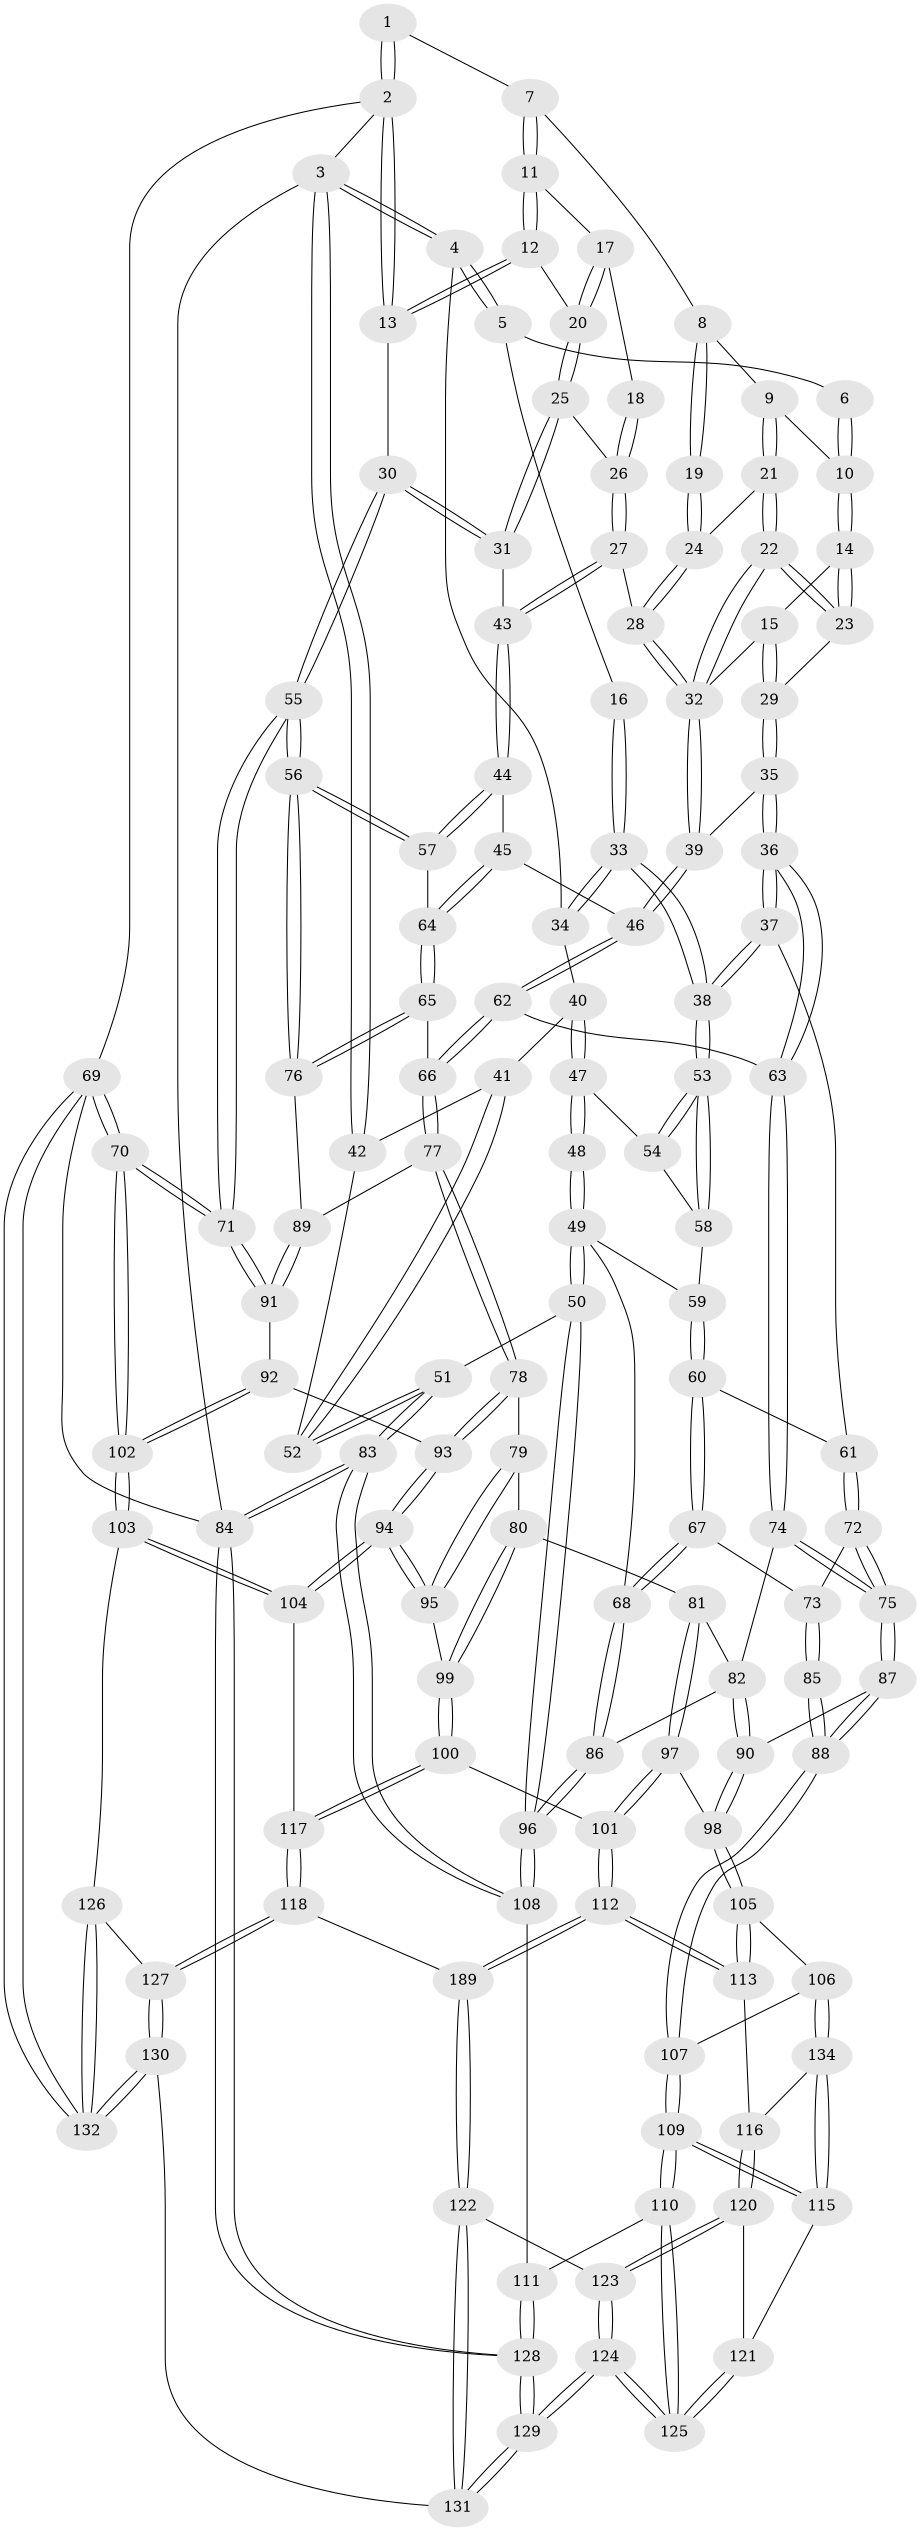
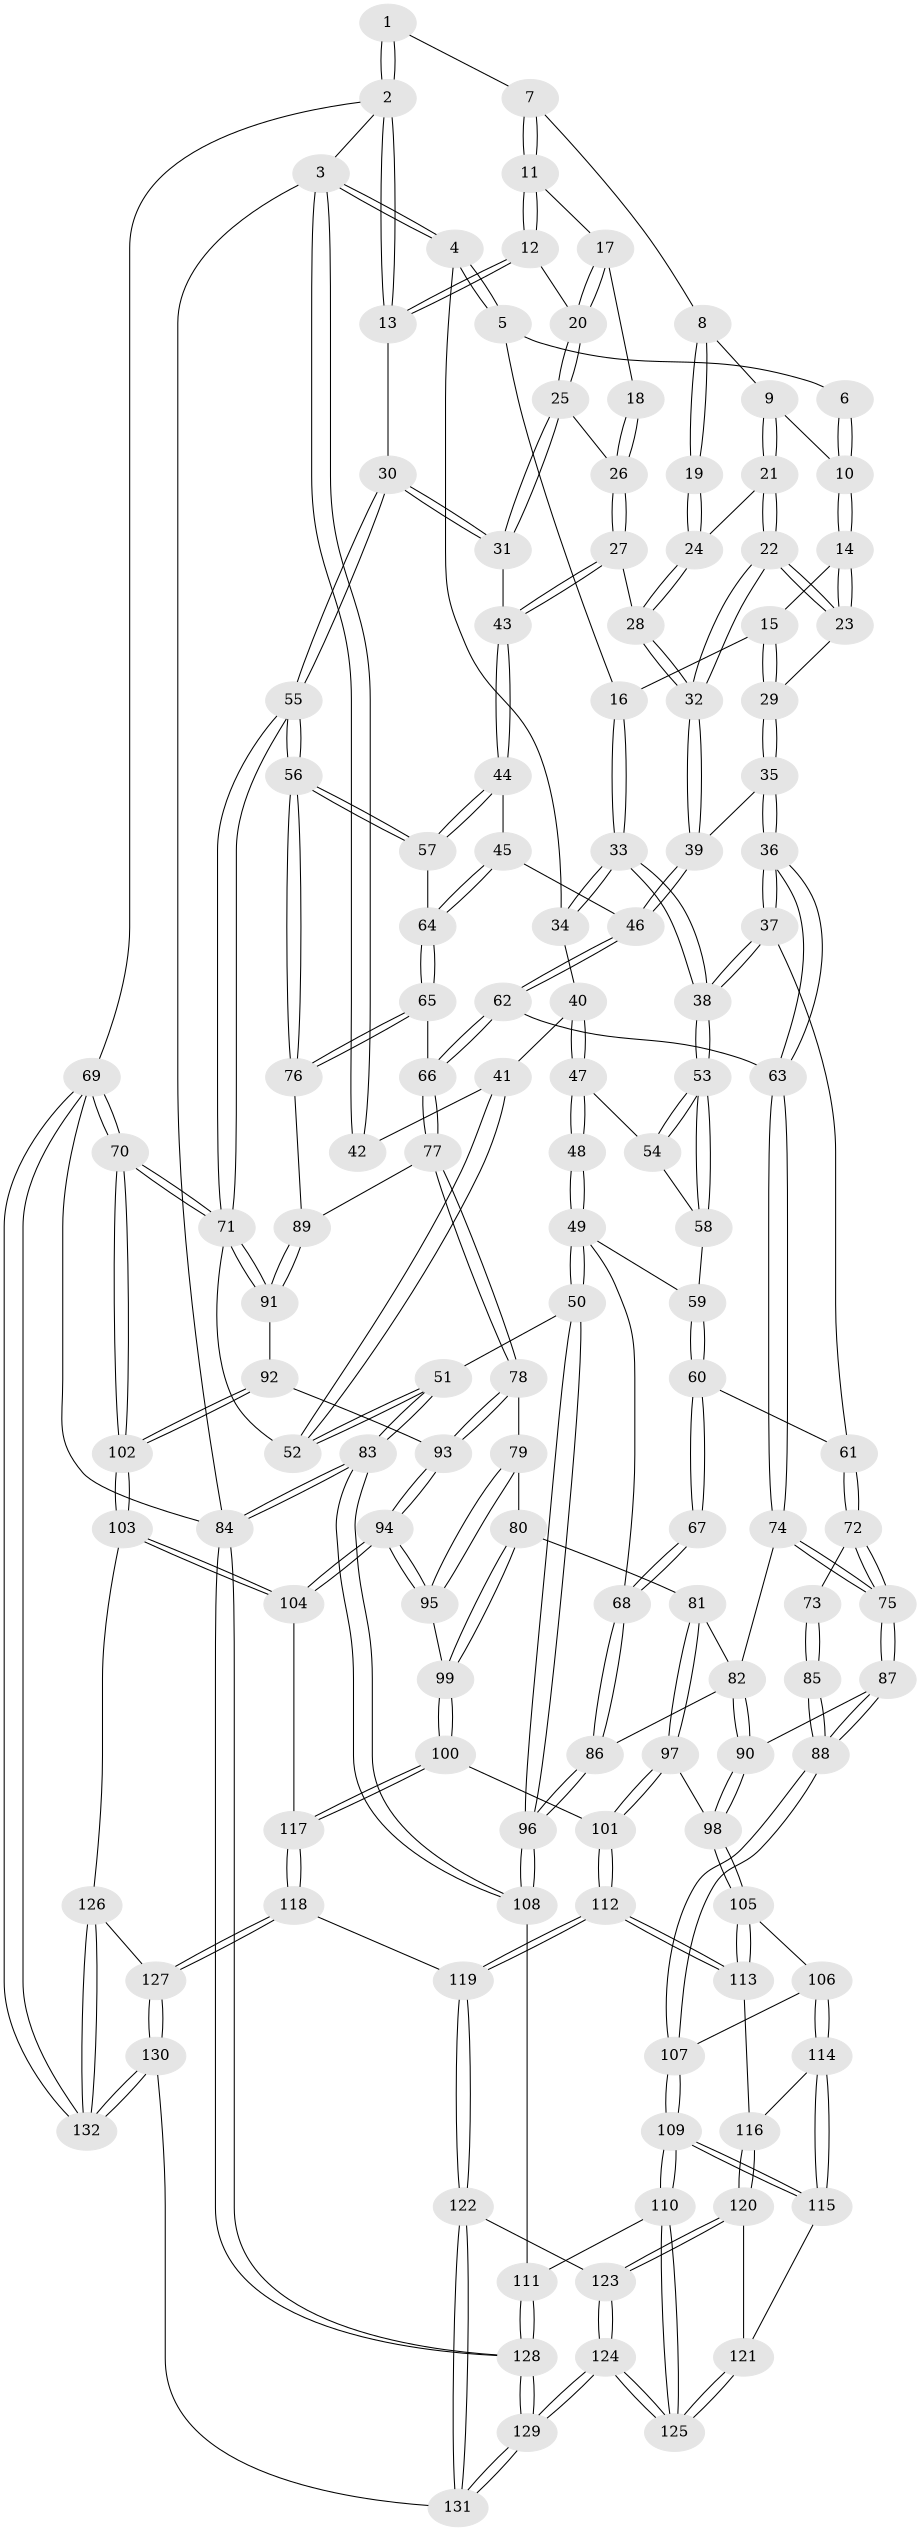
(732, 663) -> (689, 666)
(328, 1304) -> (220, 1352)
(755, 1567) -> none
(463, 1981) -> (463, 1981)
(822, 2056) -> (822, 2056)
